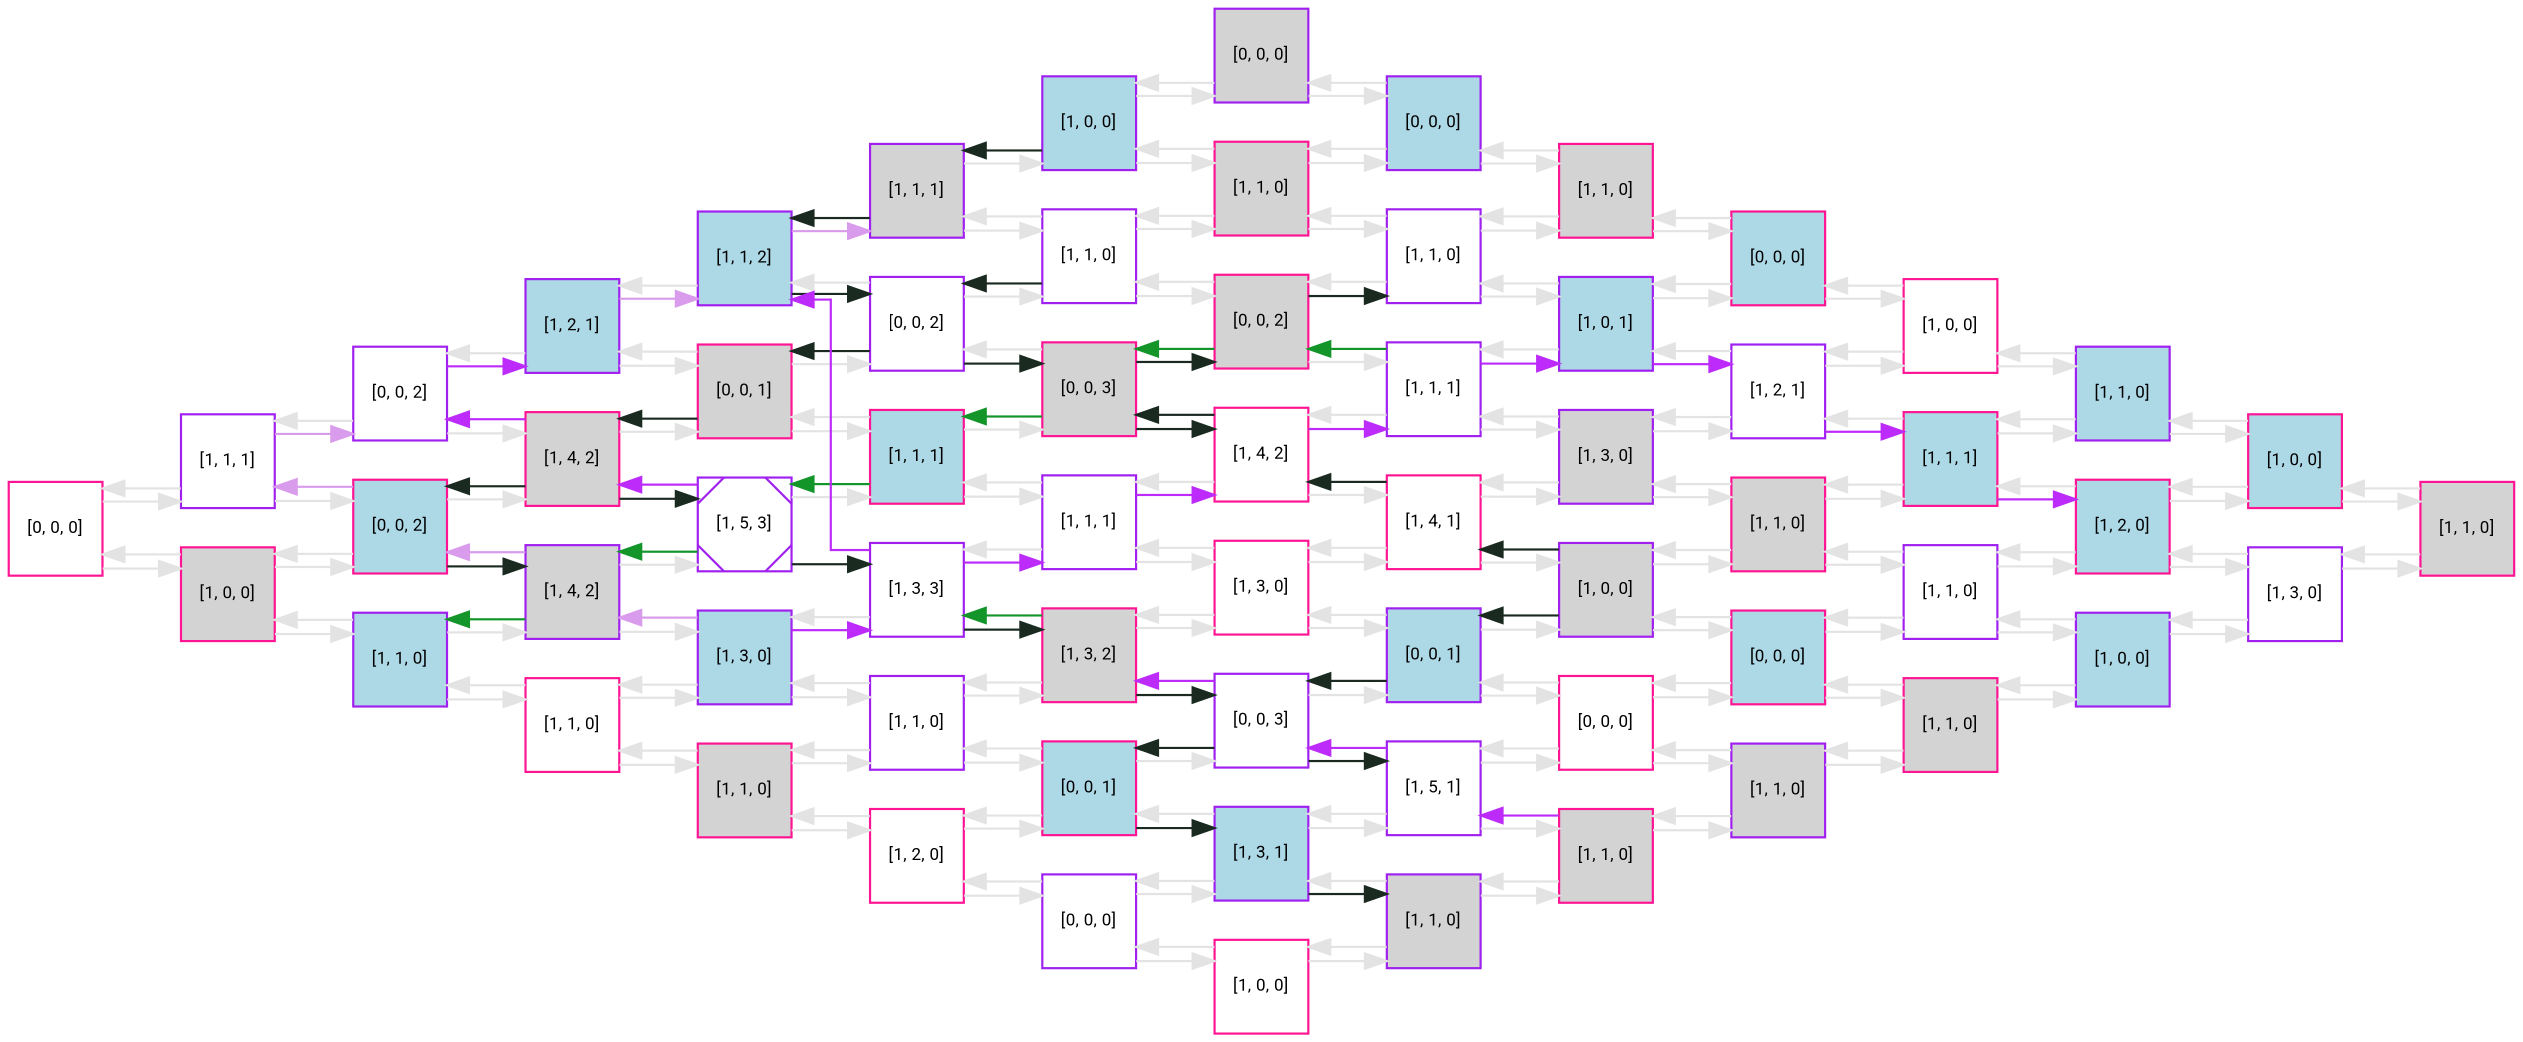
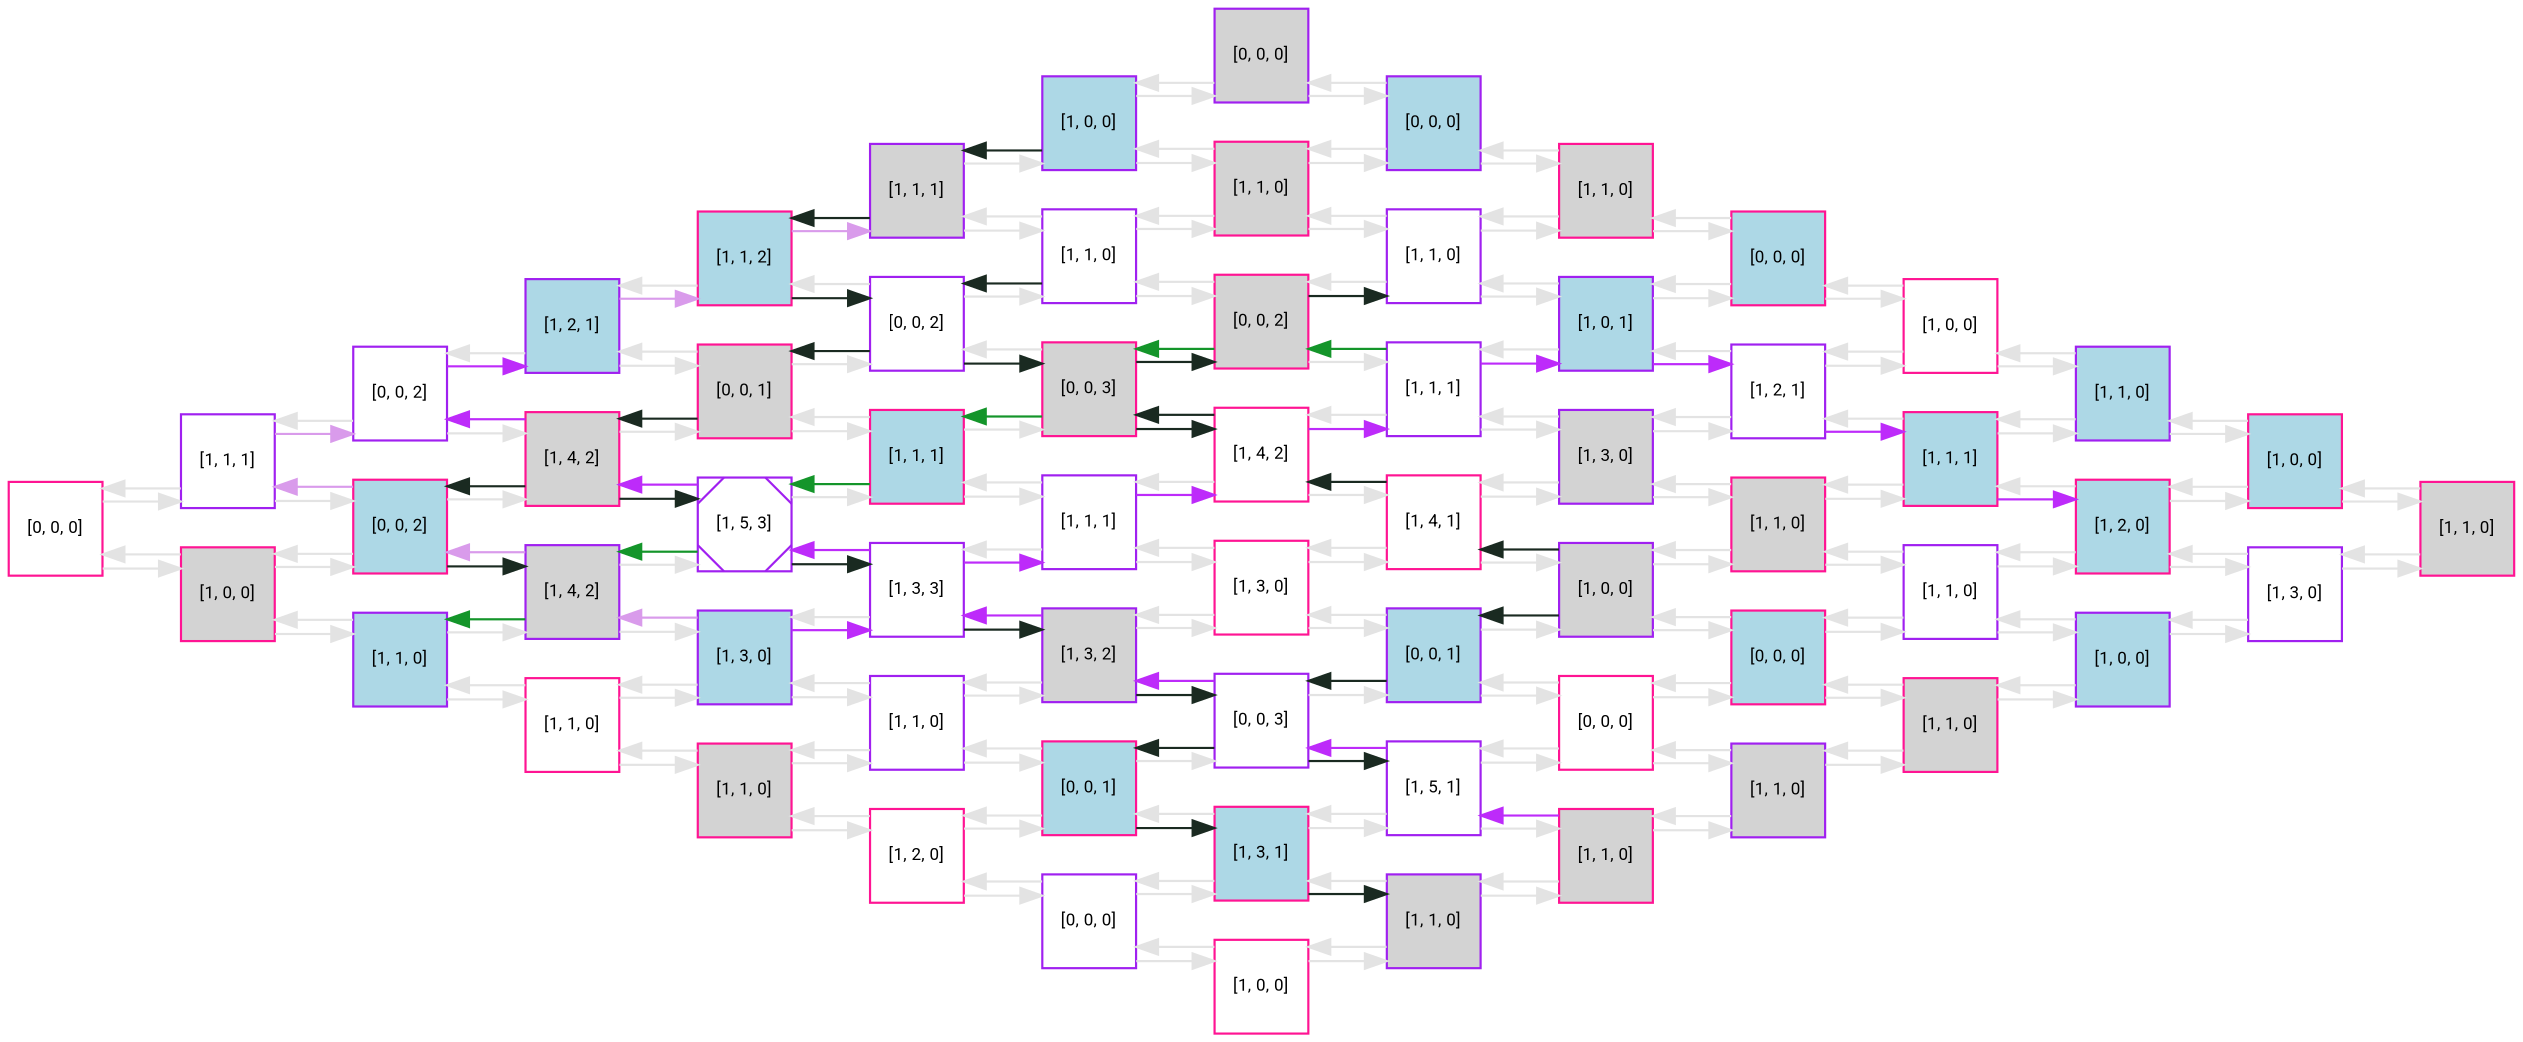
(745, 258) -> (745, 258)
(831, 451) -> (842, 550)
(1014, 615) -> (1014, 615)
(1089, 655) -> (1089, 655)
(1261, 854) -> (1261, 854)
